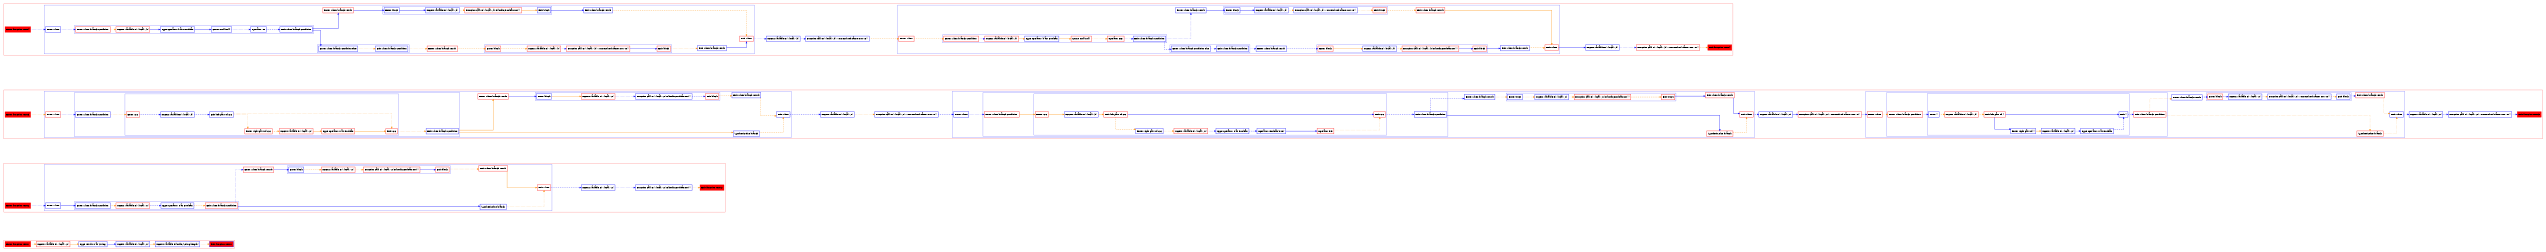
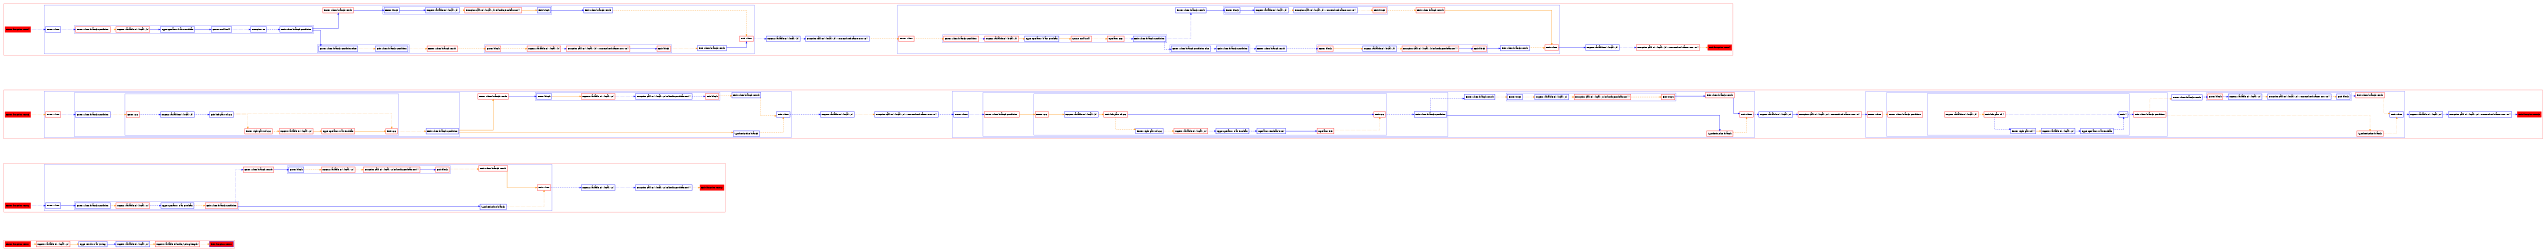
(258, 29) -> (258, 29)
(1934, 114) -> none
(2061, 114) -> (2061, 114)
(1996, 129) -> (1996, 129)
(177, 244) -> (177, 244)
